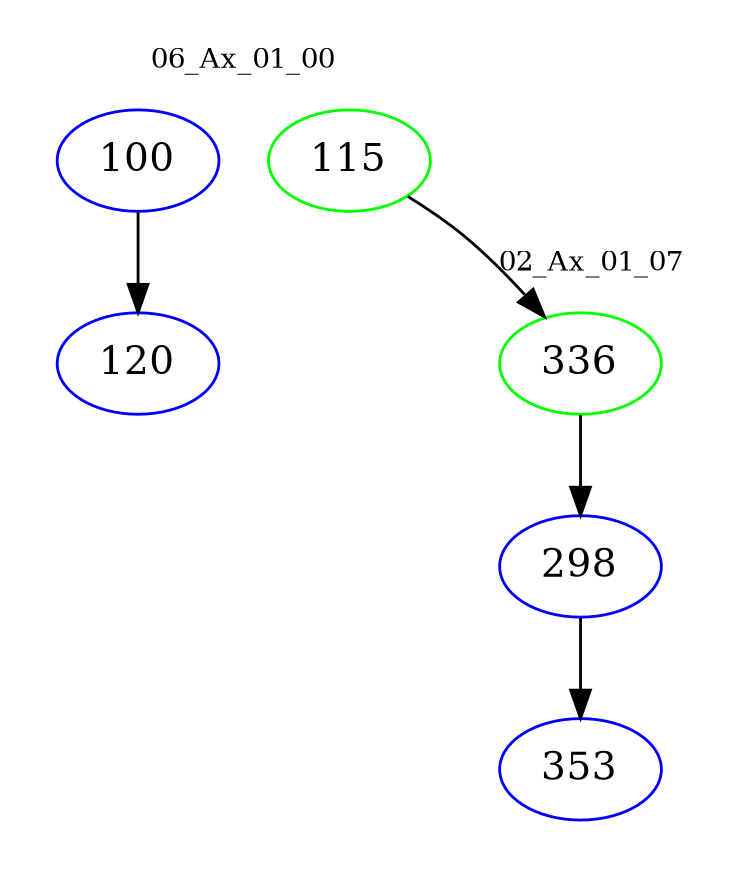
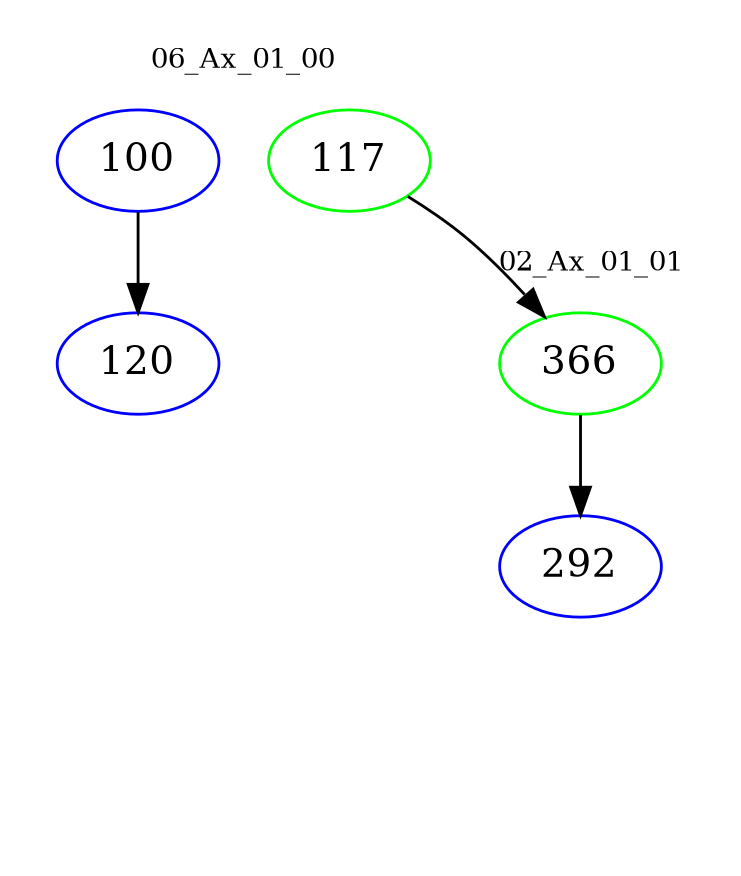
(349, 161) -> (349, 161)
(592, 263) -> (592, 263)
(581, 364) -> (581, 364)
(581, 566) -> (581, 566)
(581, 769) -> none
